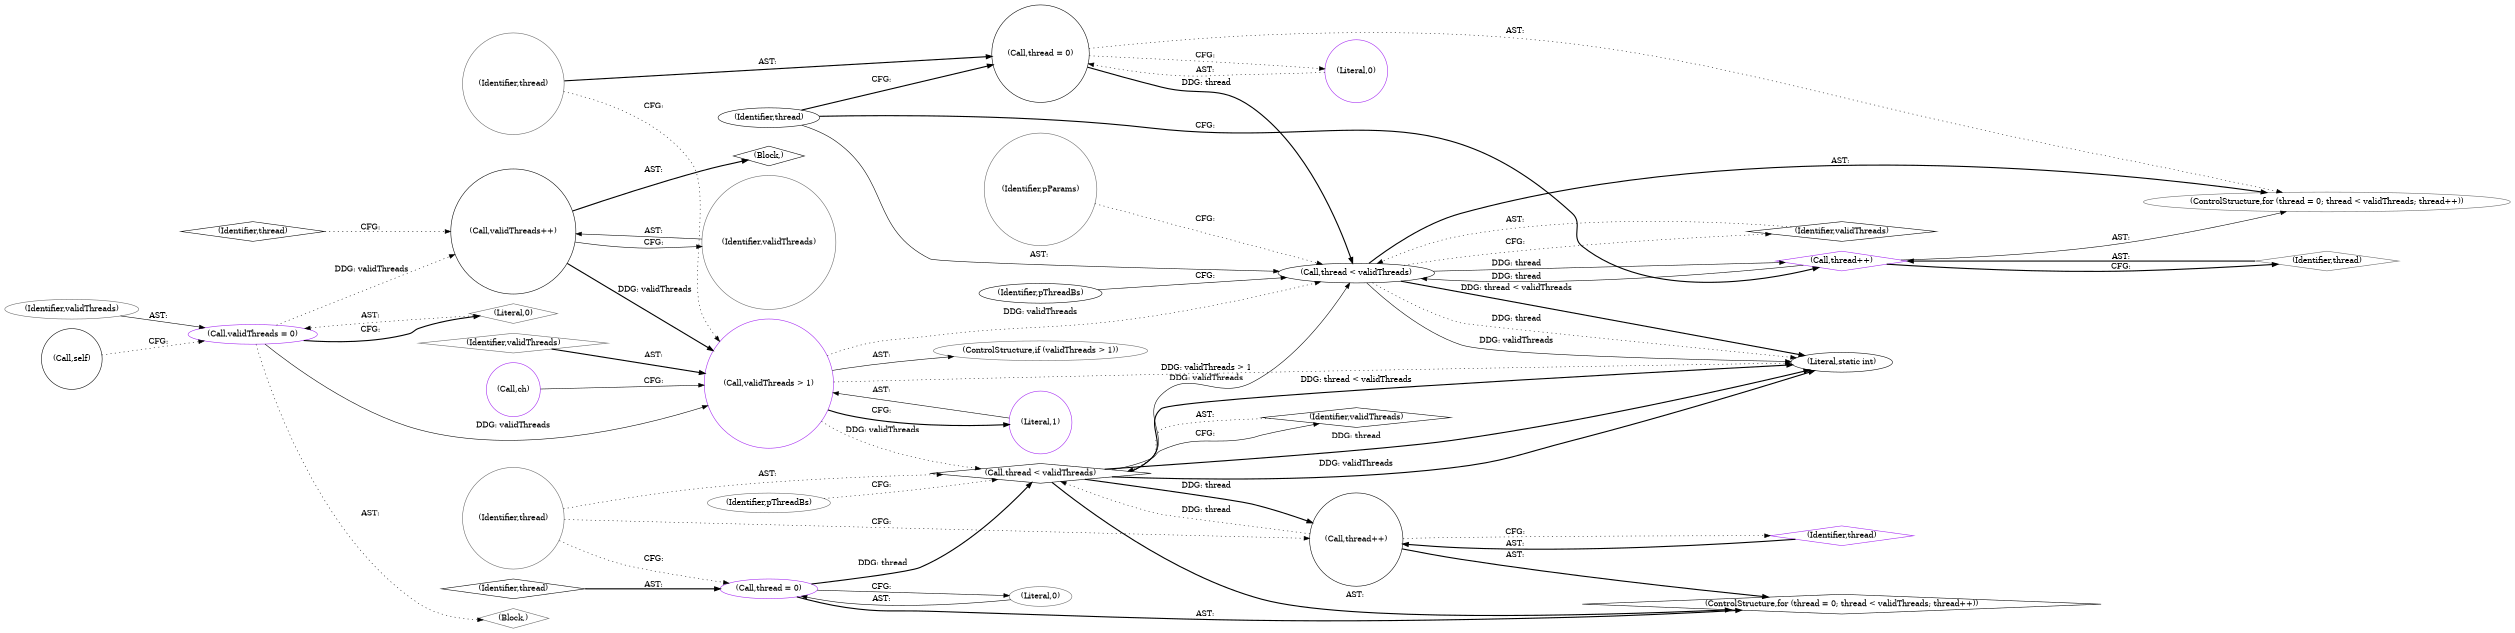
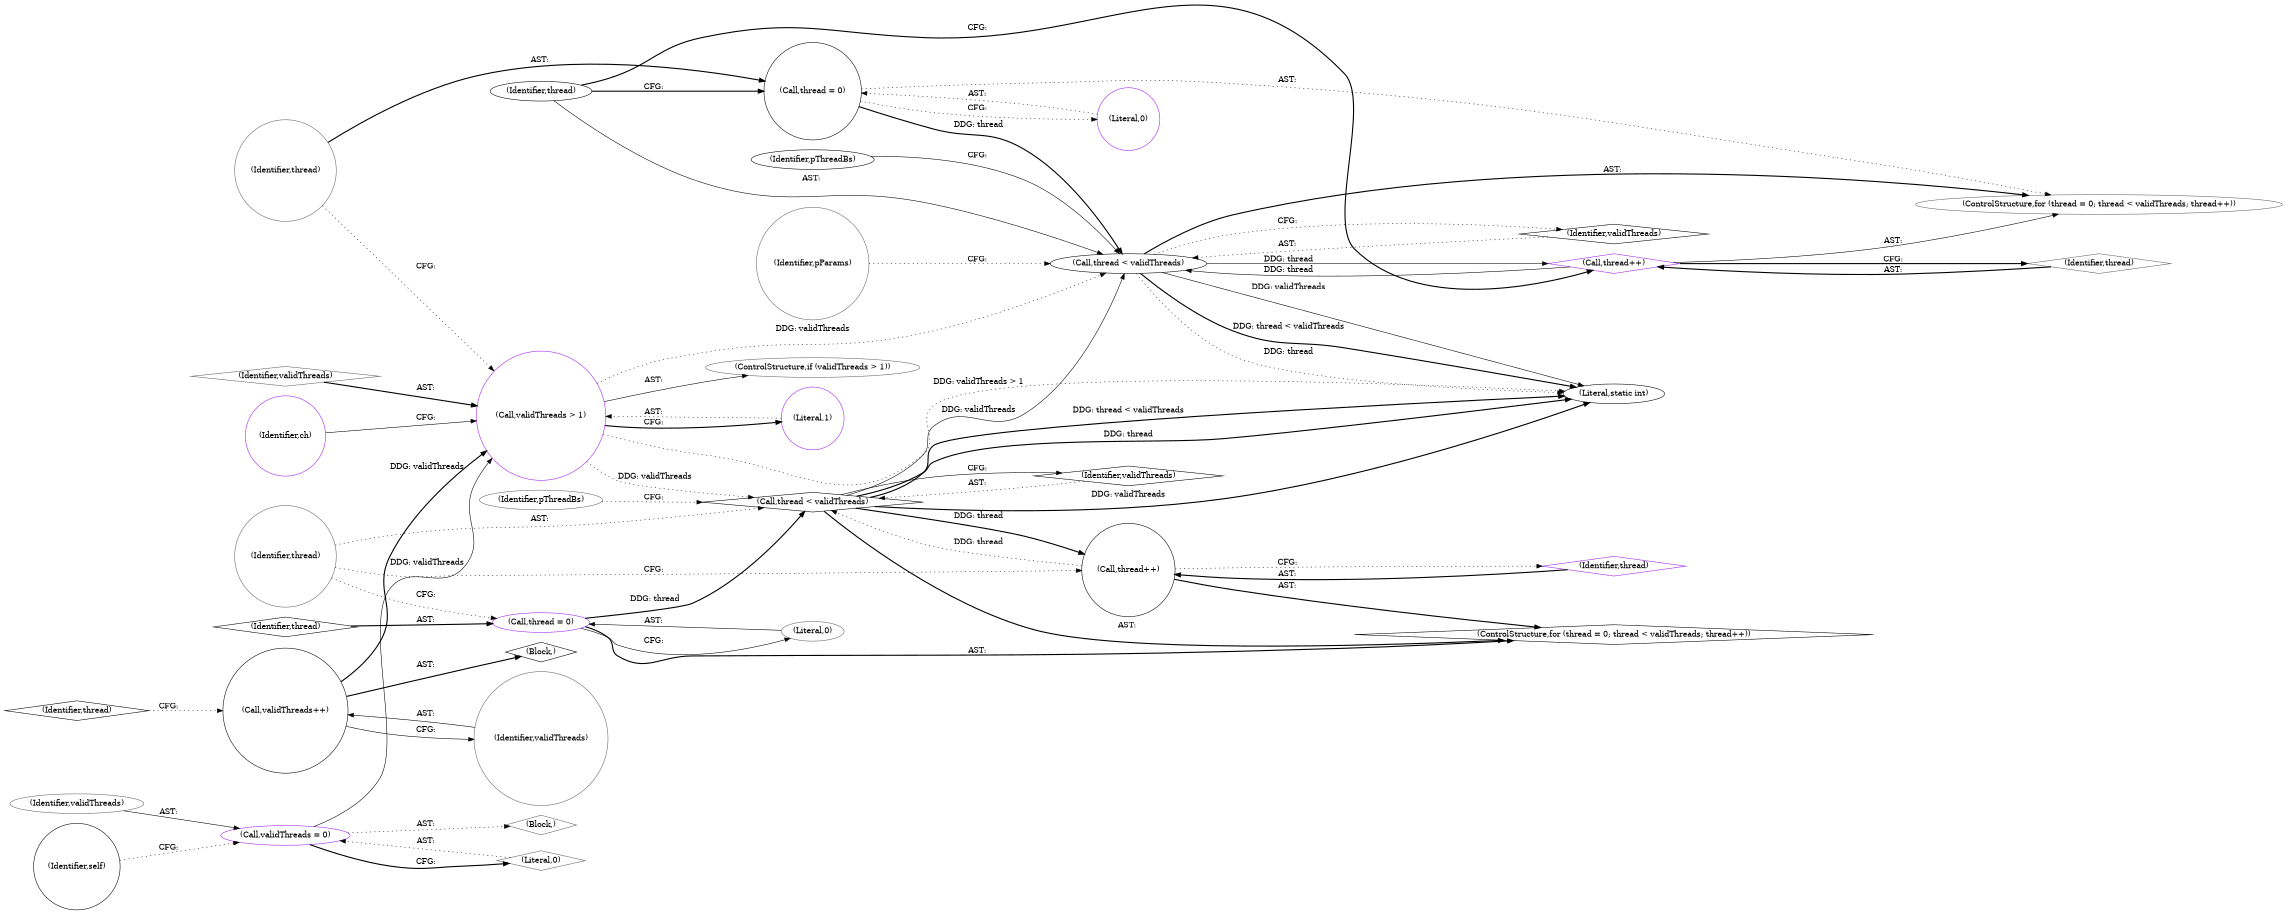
(363, 291) -> none
(72, 359) -> (77, 867)
(513, 390) -> (285, 436)
(924, 406) -> (696, 417)
